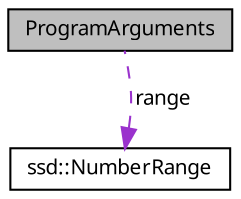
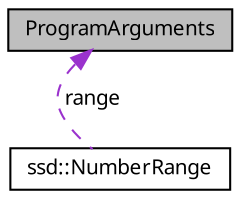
(131, 89) -> (60, 110)
